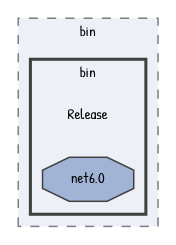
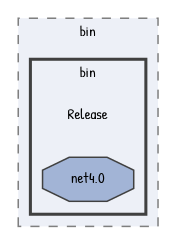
(88, 179) -> (88, 179)
